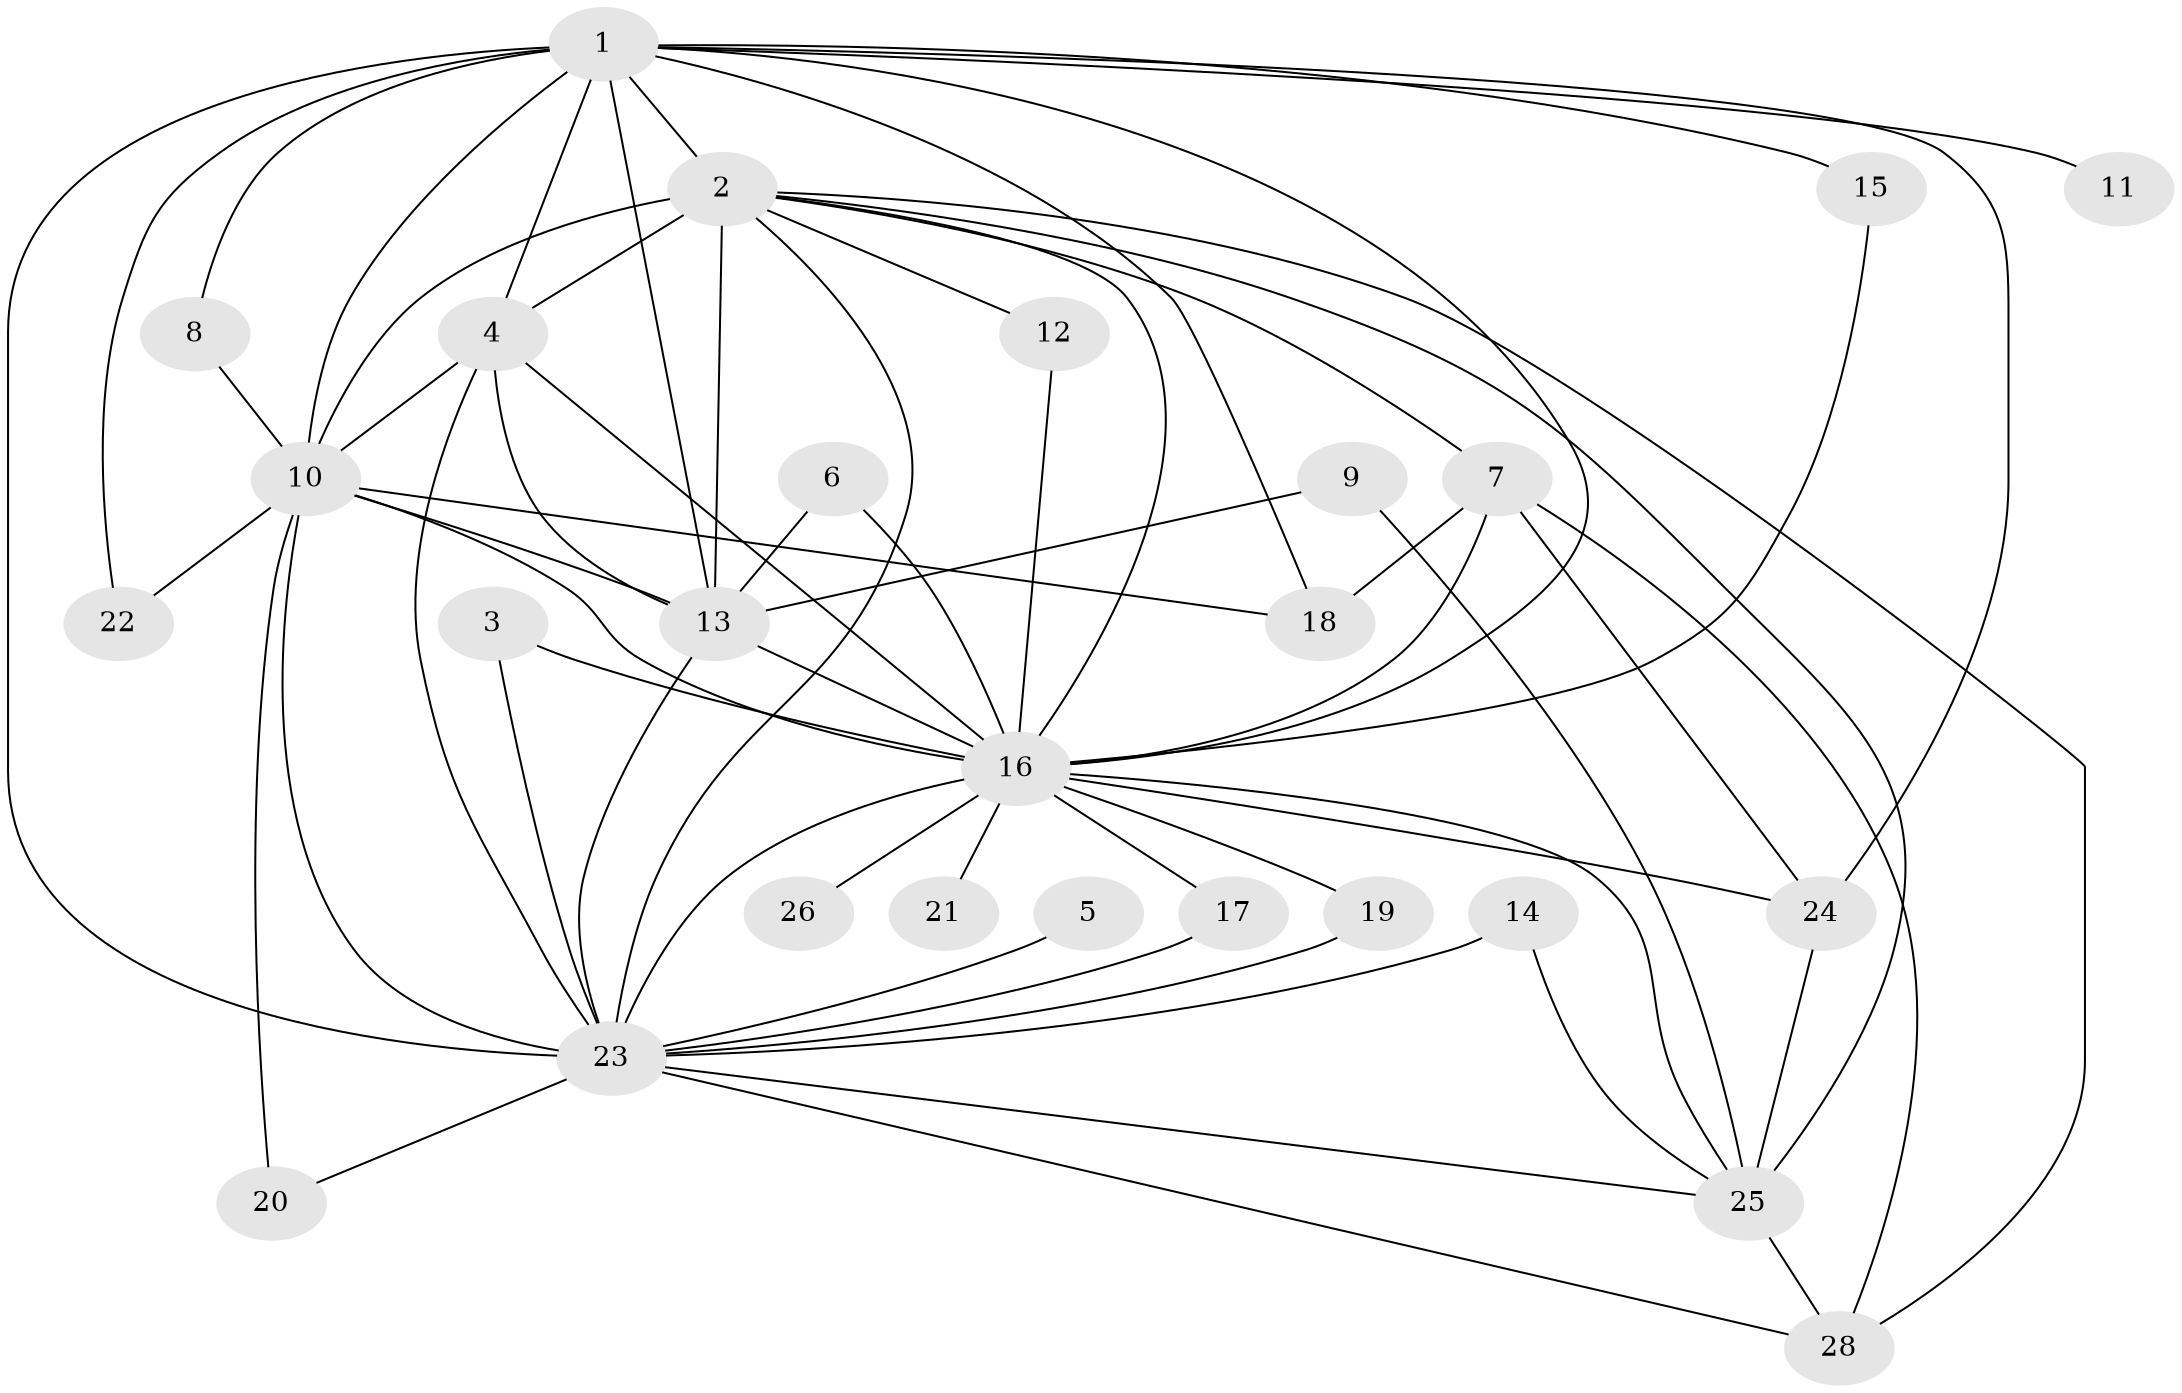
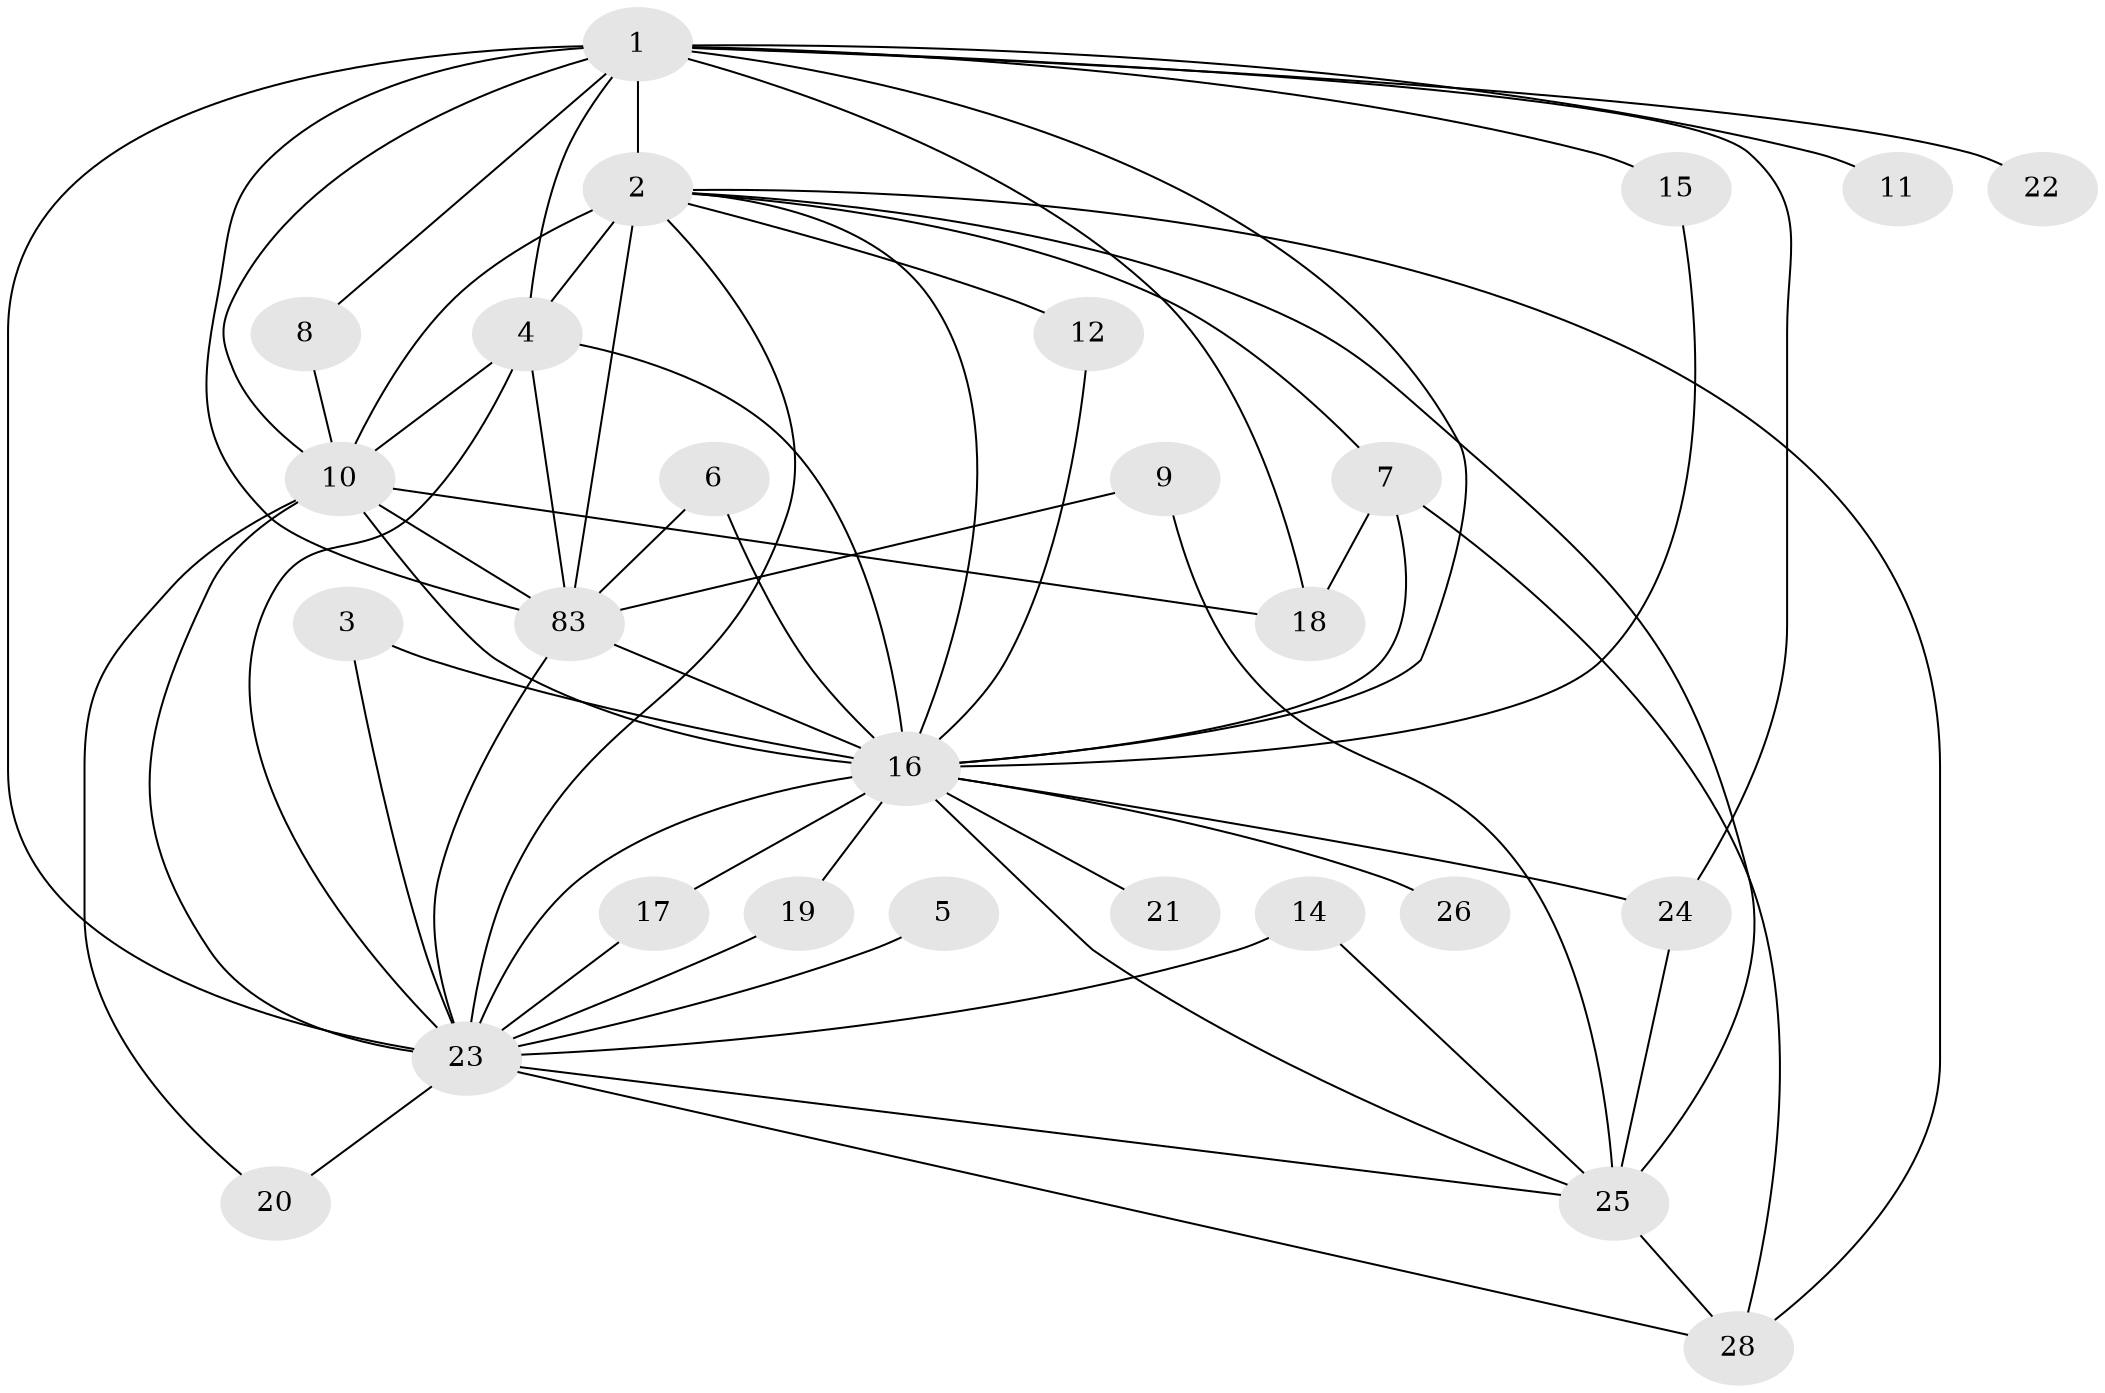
(212, 551) -> none
(714, 624) -> (570, 624)
(1659, 696) -> none
